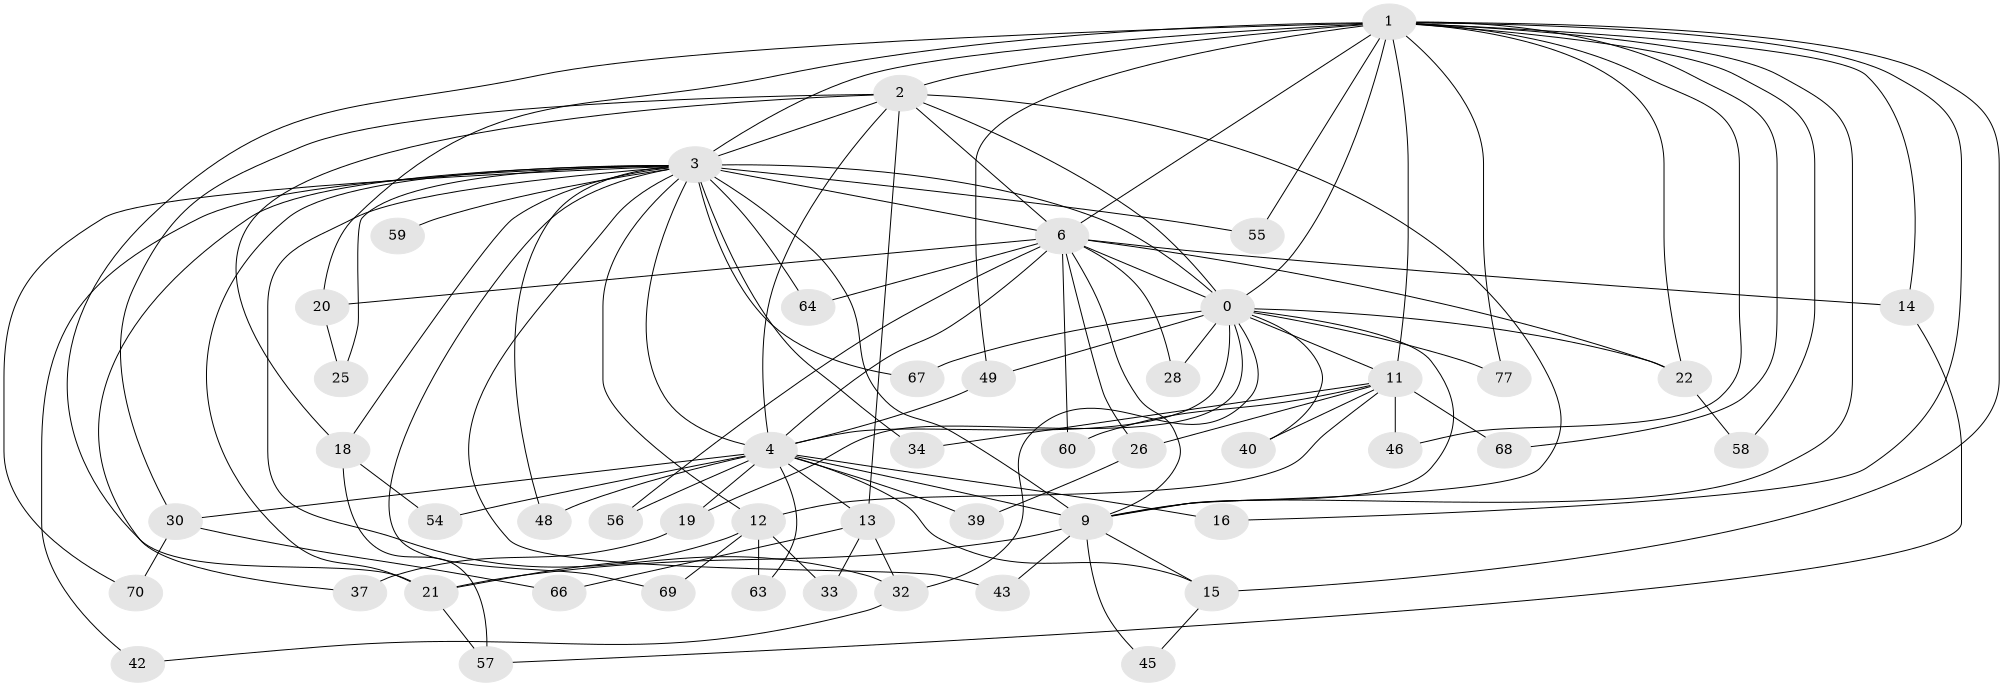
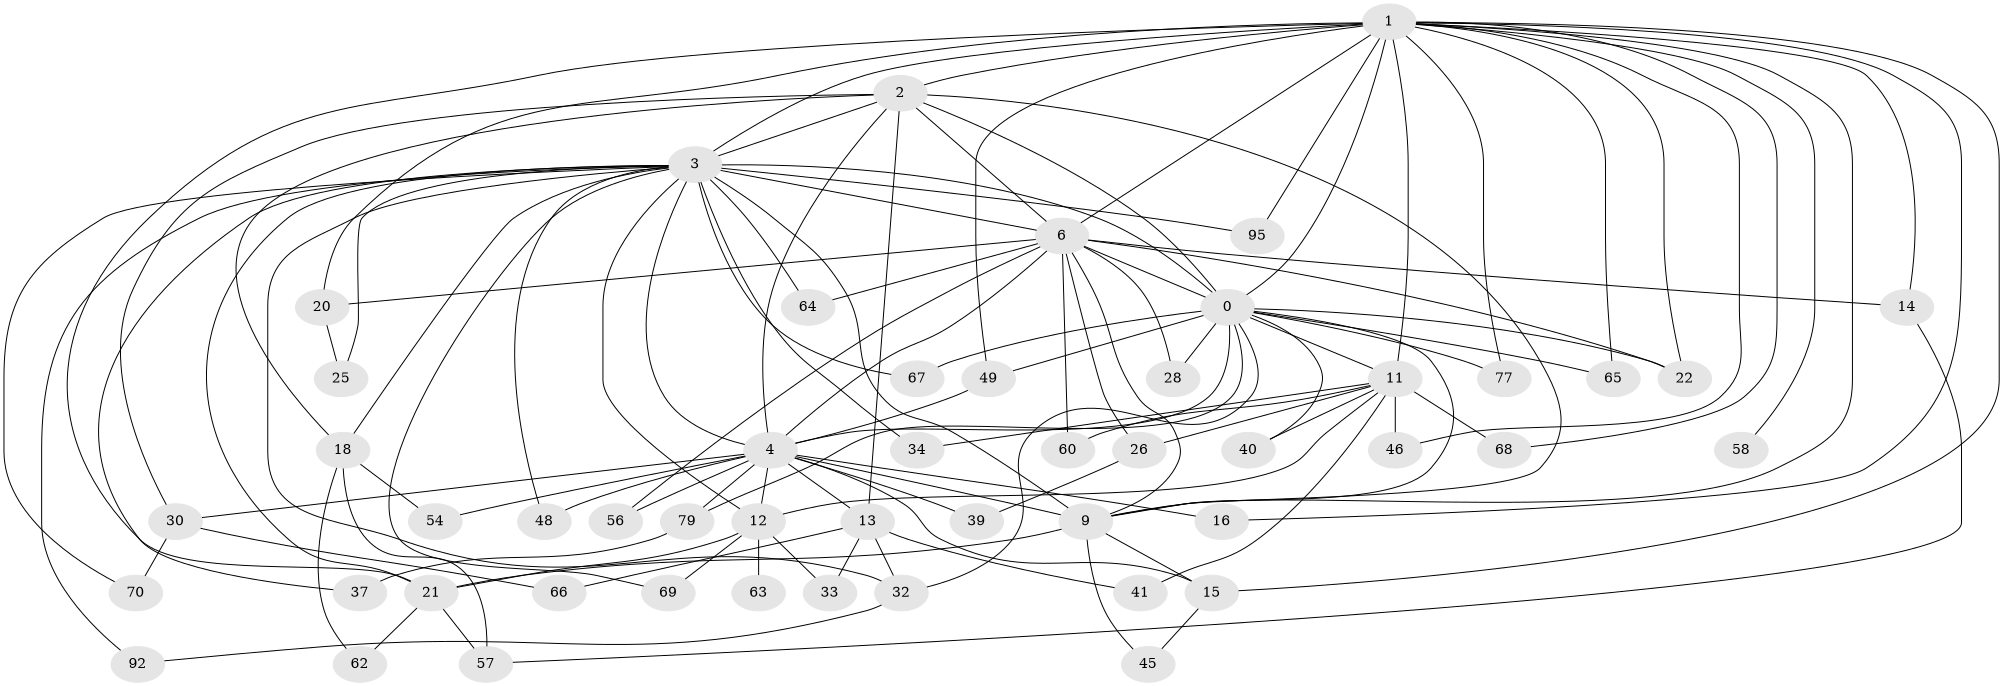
(398, 236) -> none
(1257, 236) -> (1257, 236)
none -> (1613, 379)
(1716, 418) -> none
(687, 522) -> (687, 522)
(797, 524) -> (766, 479)
(1003, 593) -> none
none -> (1140, 593)
(138, 664) -> (138, 664)
none -> (360, 664)
